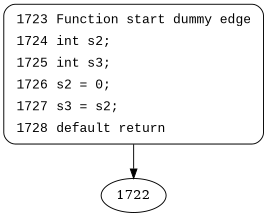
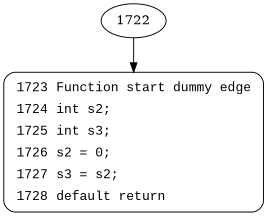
(134, 156) -> (134, 50)
